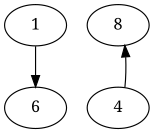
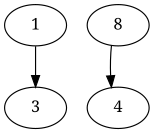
(126, 72) -> (110, 61)
(36, 108) -> (36, 108)
